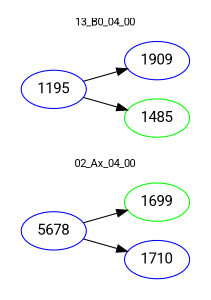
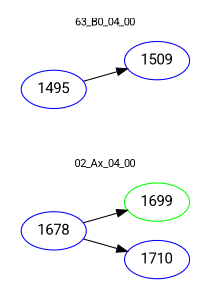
(105, 23) -> (105, 23)
(157, 61) -> (157, 61)
(54, 89) -> (54, 89)
(157, 118) -> none
(54, 231) -> (54, 231)
